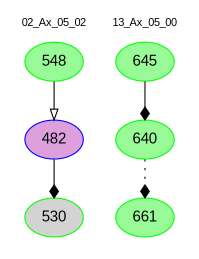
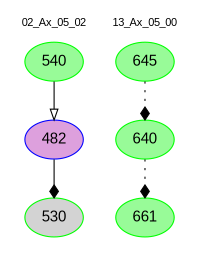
(54, 62) -> (54, 62)
(145, 94) -> (145, 94)
